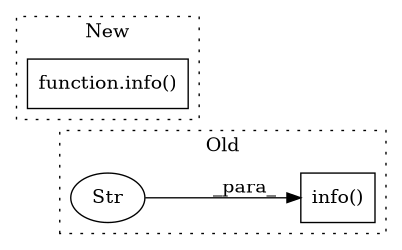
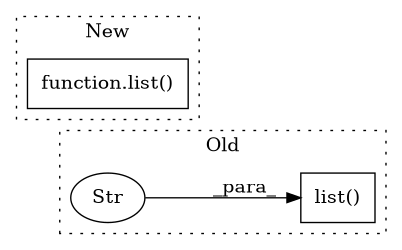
(108, 84) -> (108, 84)
(338, 198) -> (338, 198)
